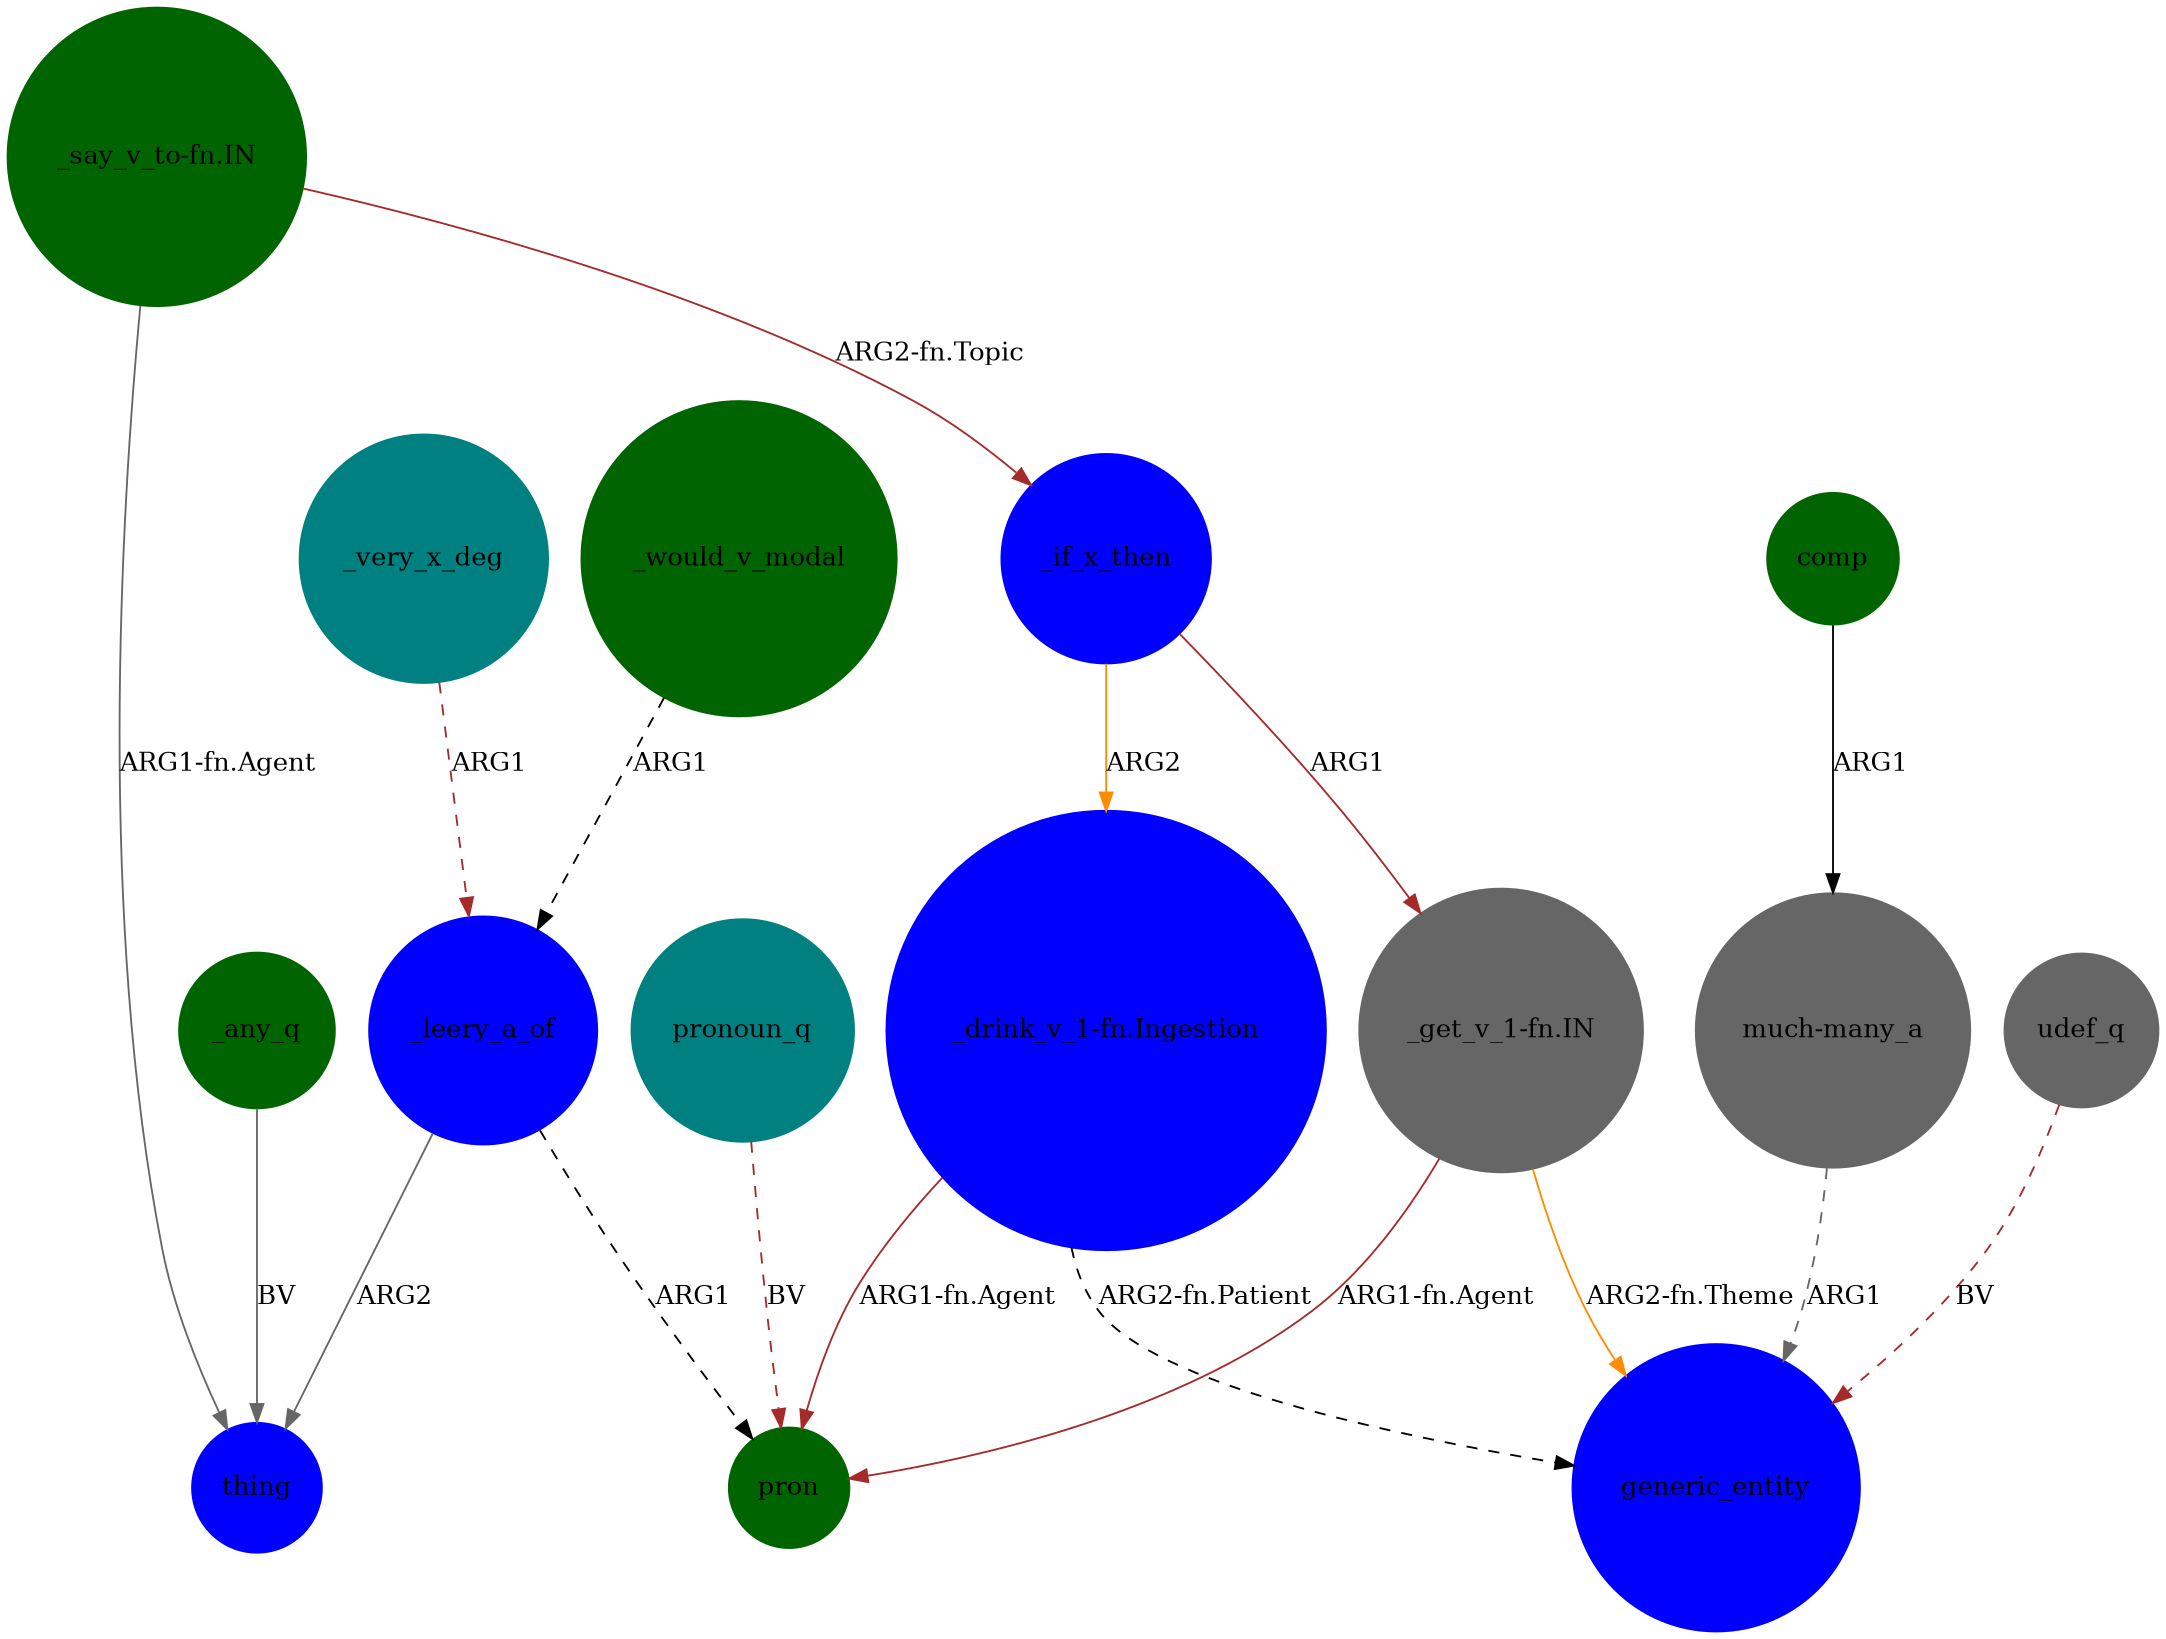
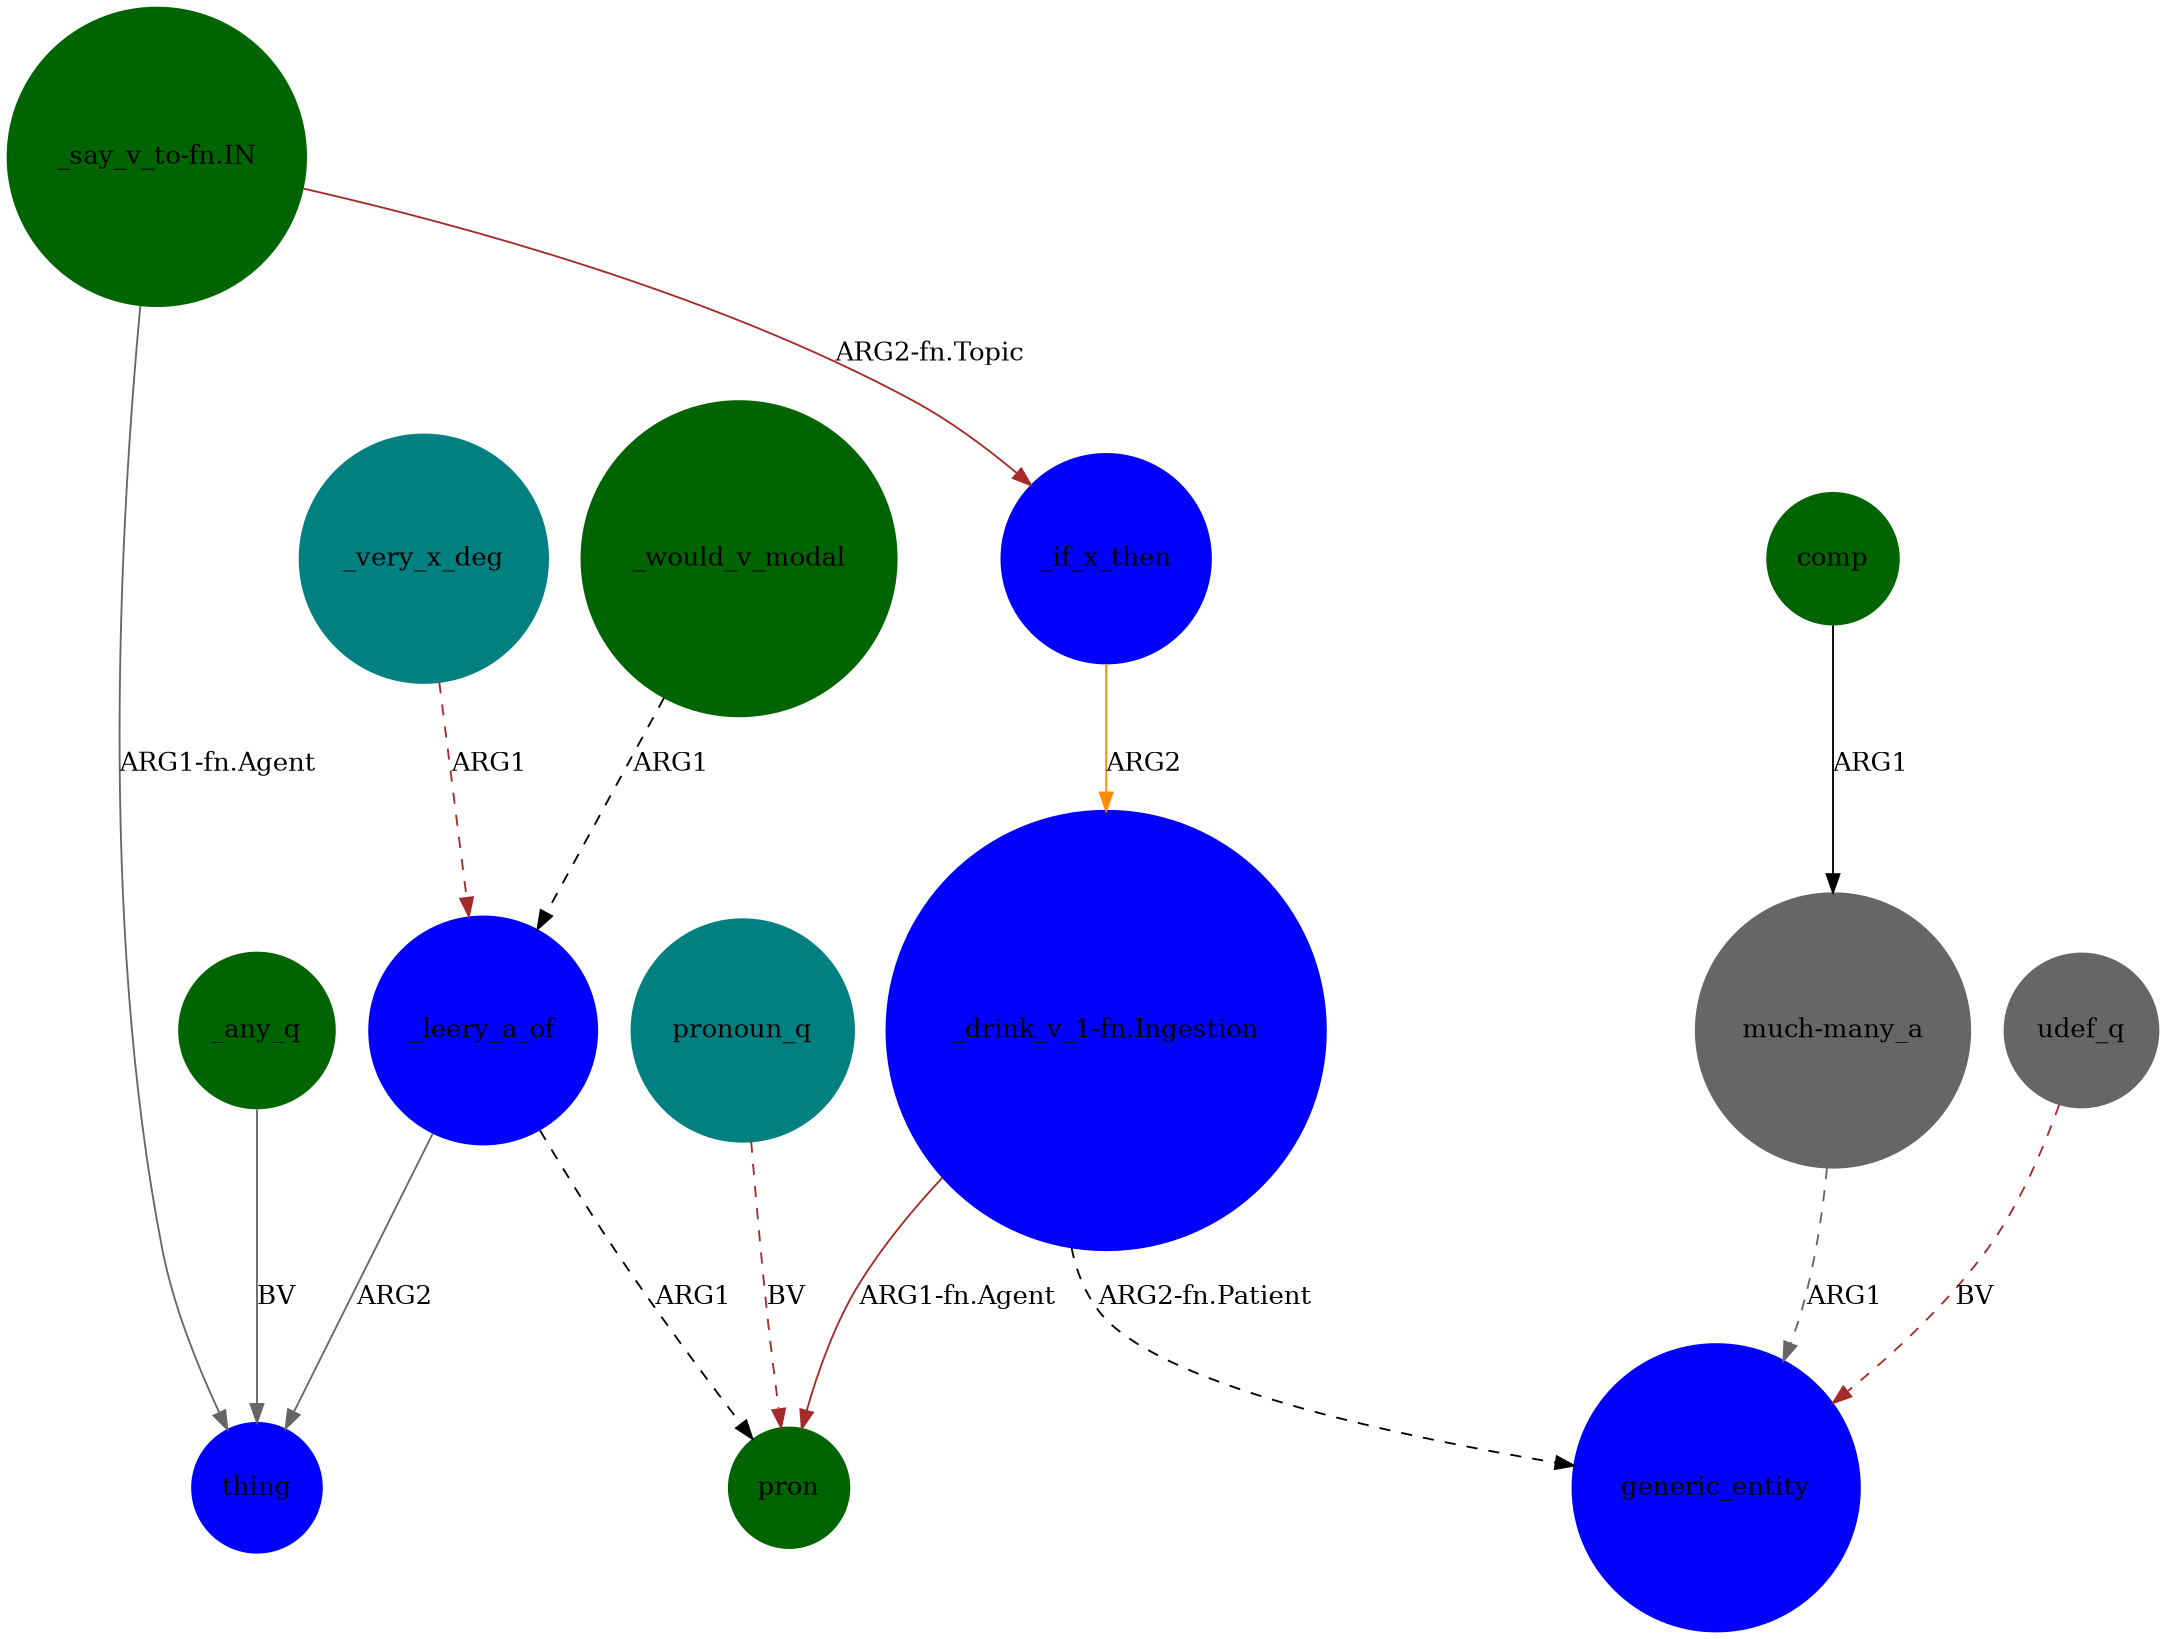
(1501, 1030) -> none
